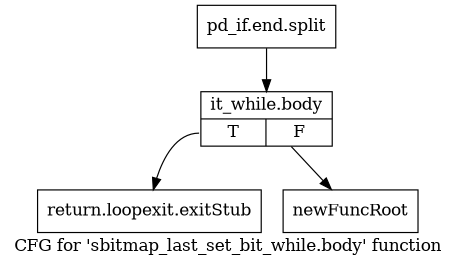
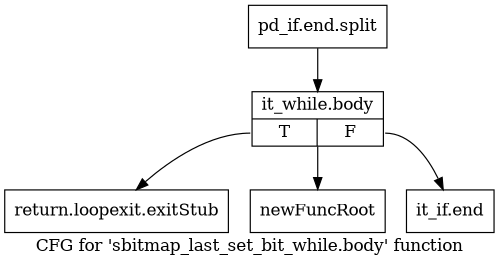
none -> (450, 211)
